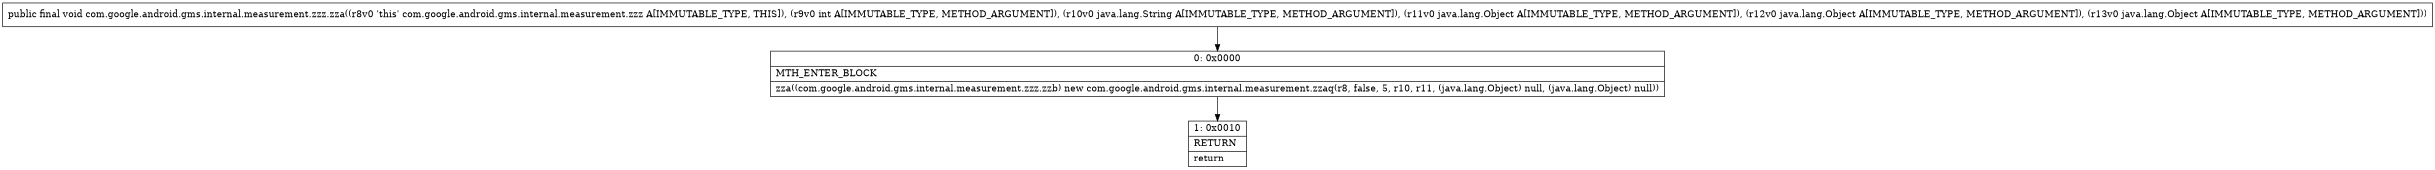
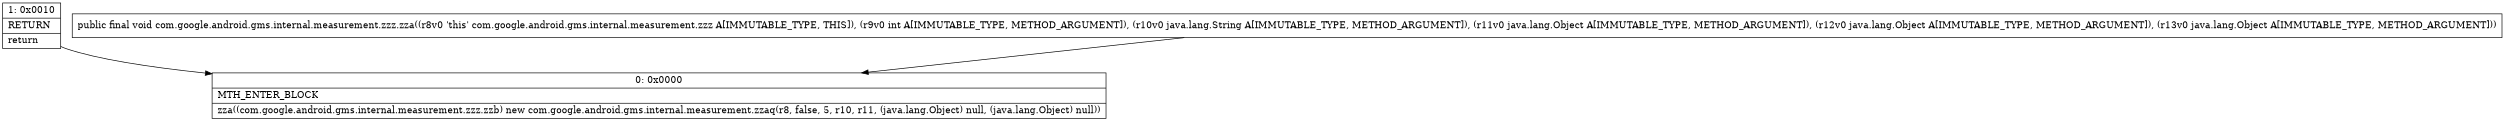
(1218, 106) -> (132, 64)
